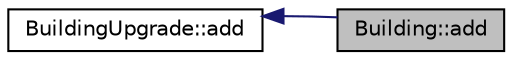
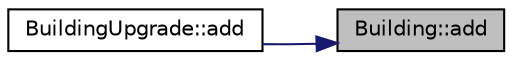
(310, 16) -> (290, 44)
